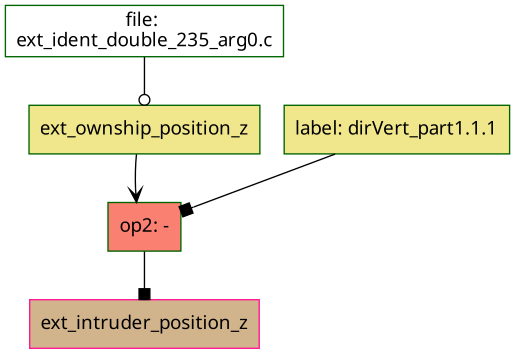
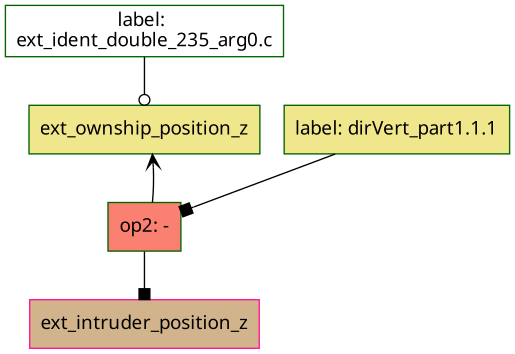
(144, 31) -> (144, 31)
(135, 172) -> (153, 185)
